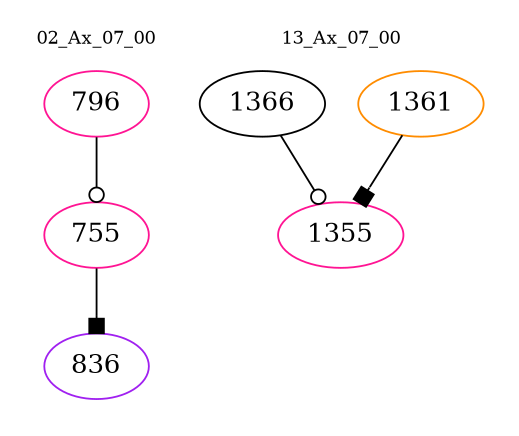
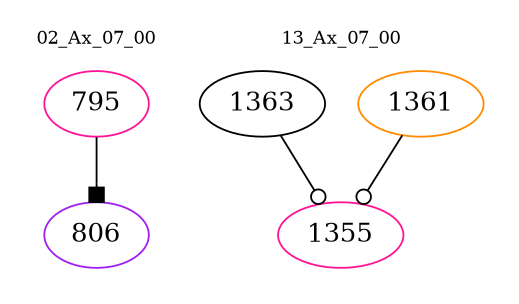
(97, 104) -> none
(262, 104) -> (262, 104)
(386, 161) -> (385, 163)
(97, 235) -> (97, 104)
(97, 366) -> (97, 235)
